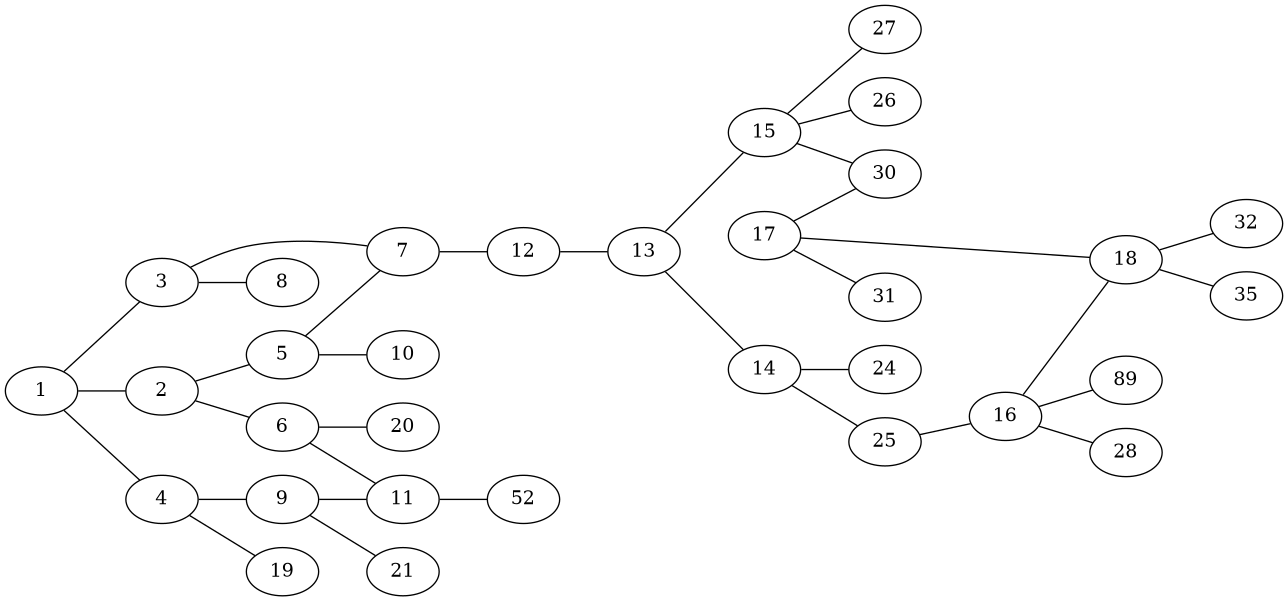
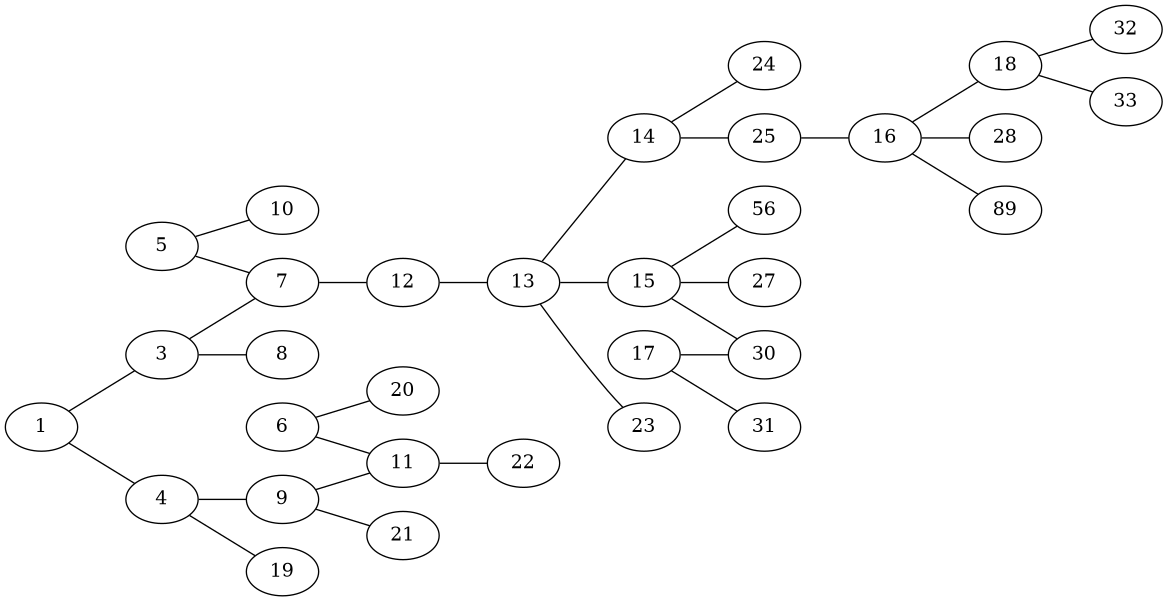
(885, 102) -> (765, 210)
(945, 248) -> none
(1247, 296) -> (1126, 102)
(162, 391) -> none
none -> (644, 427)
(524, 499) -> (524, 463)
